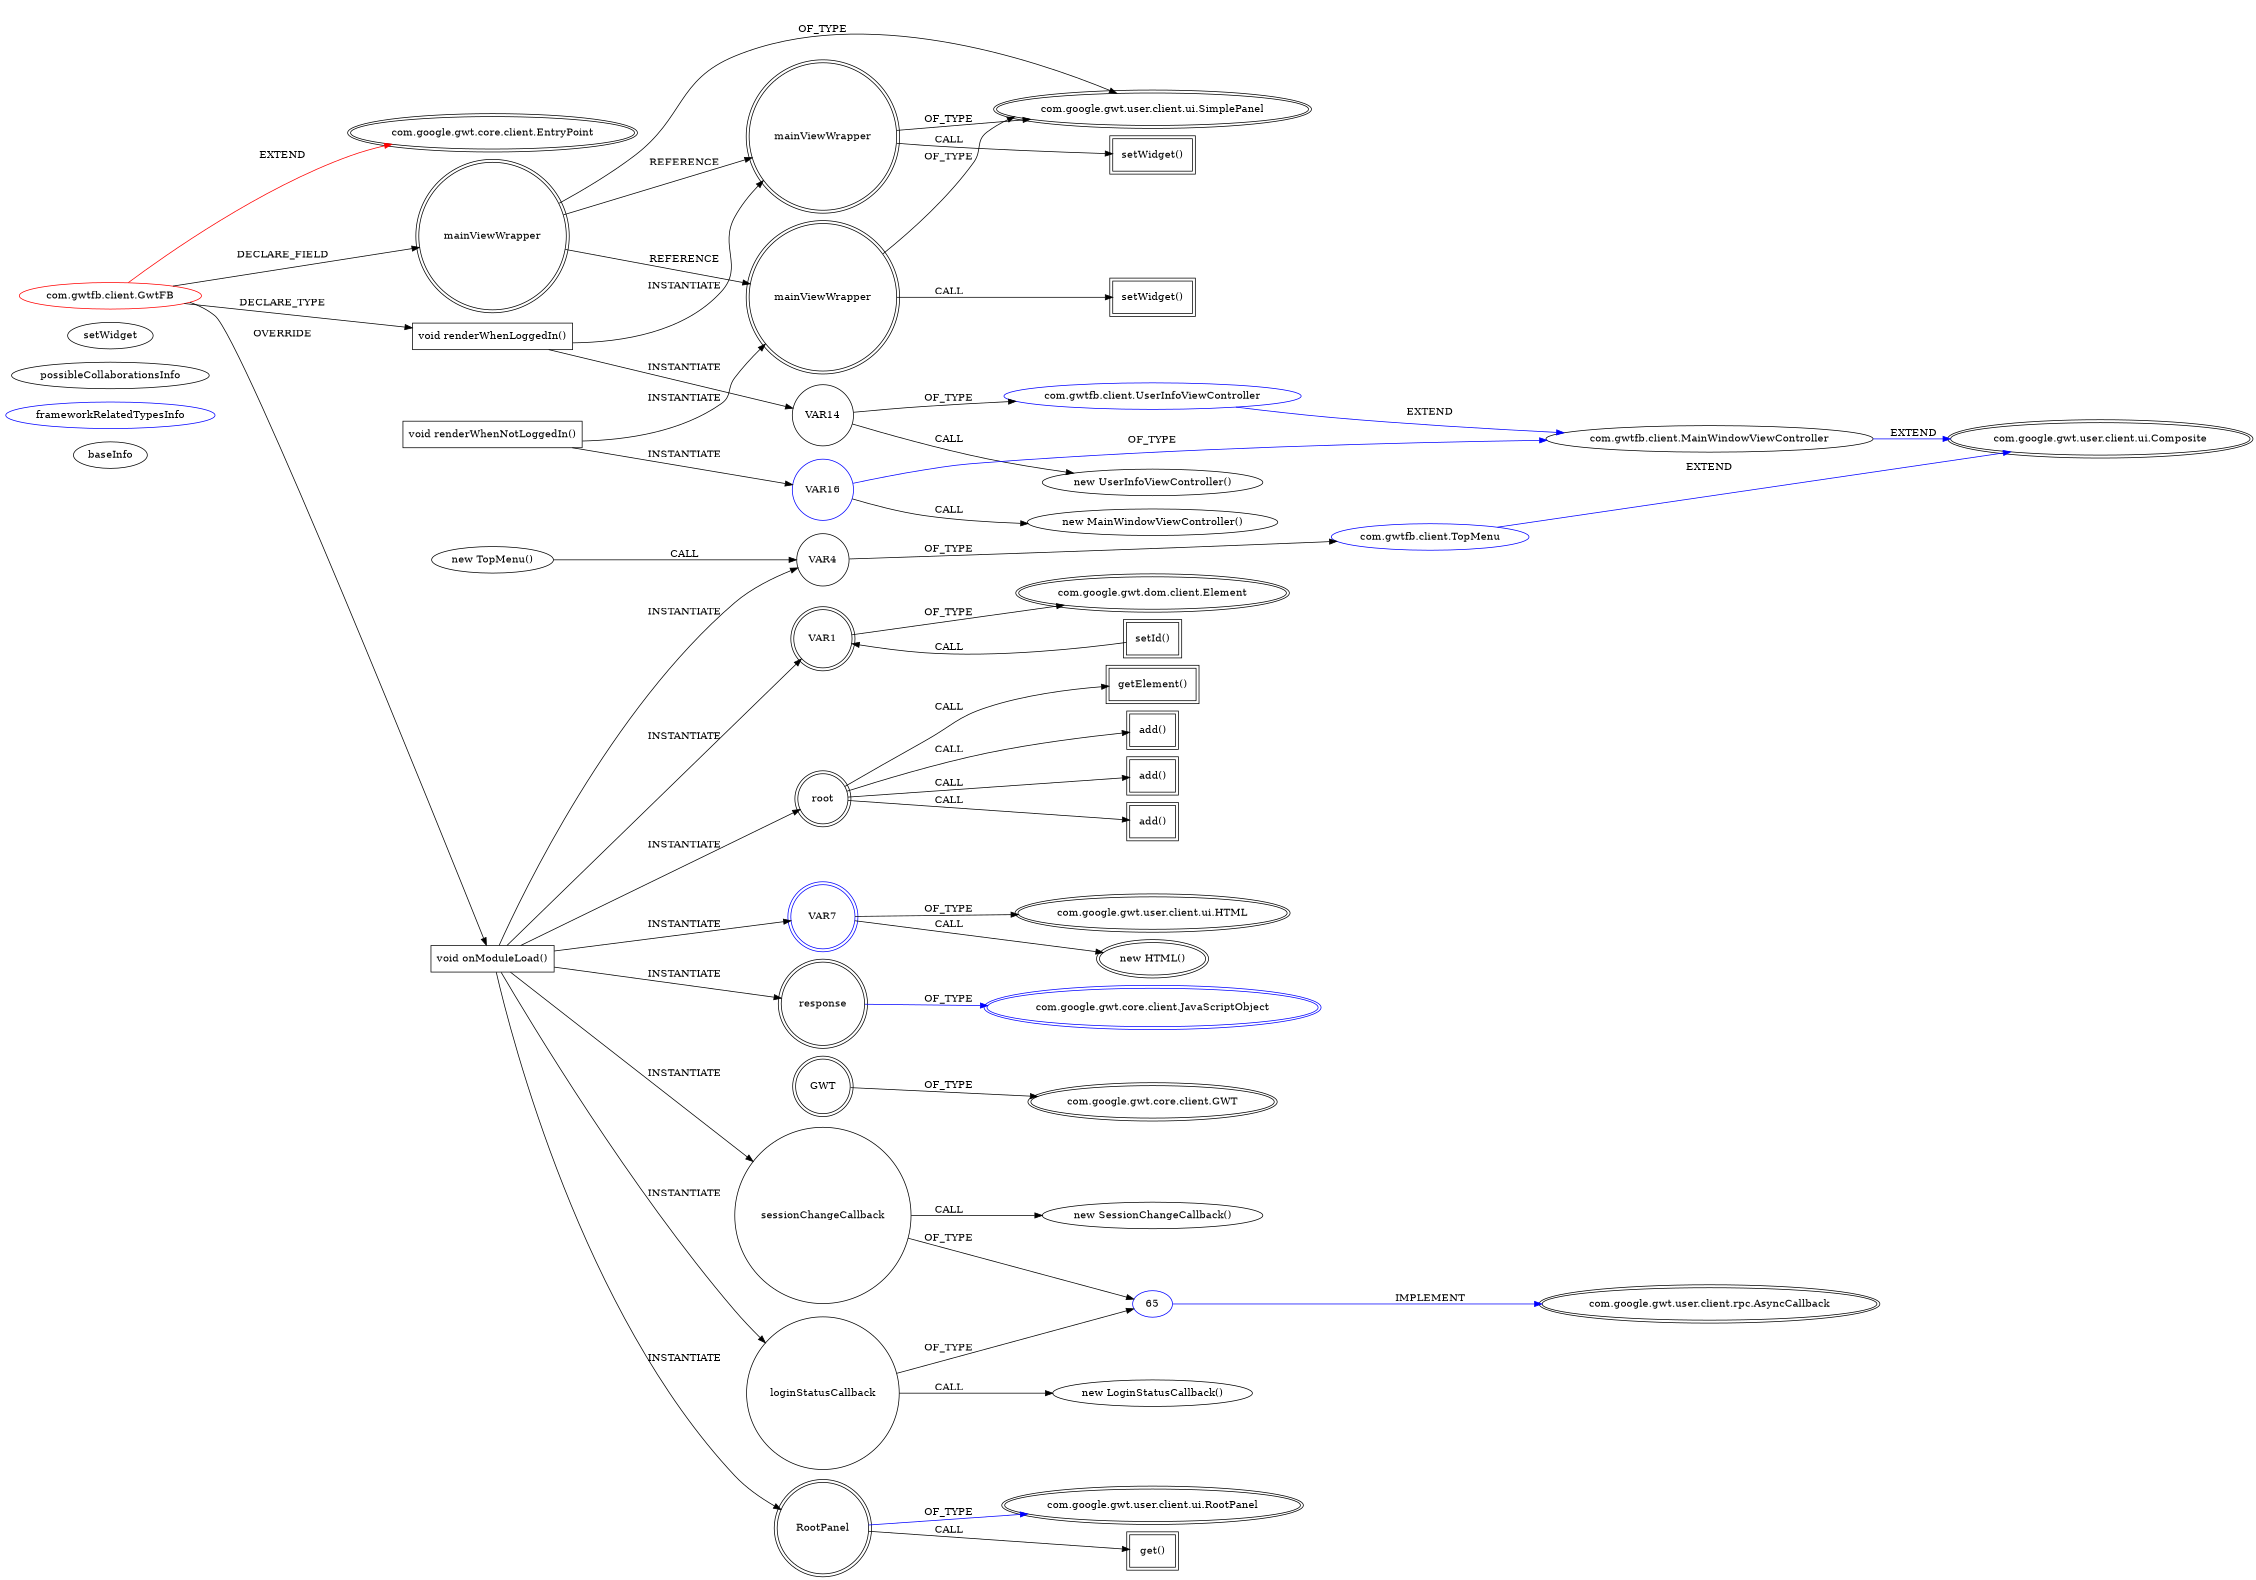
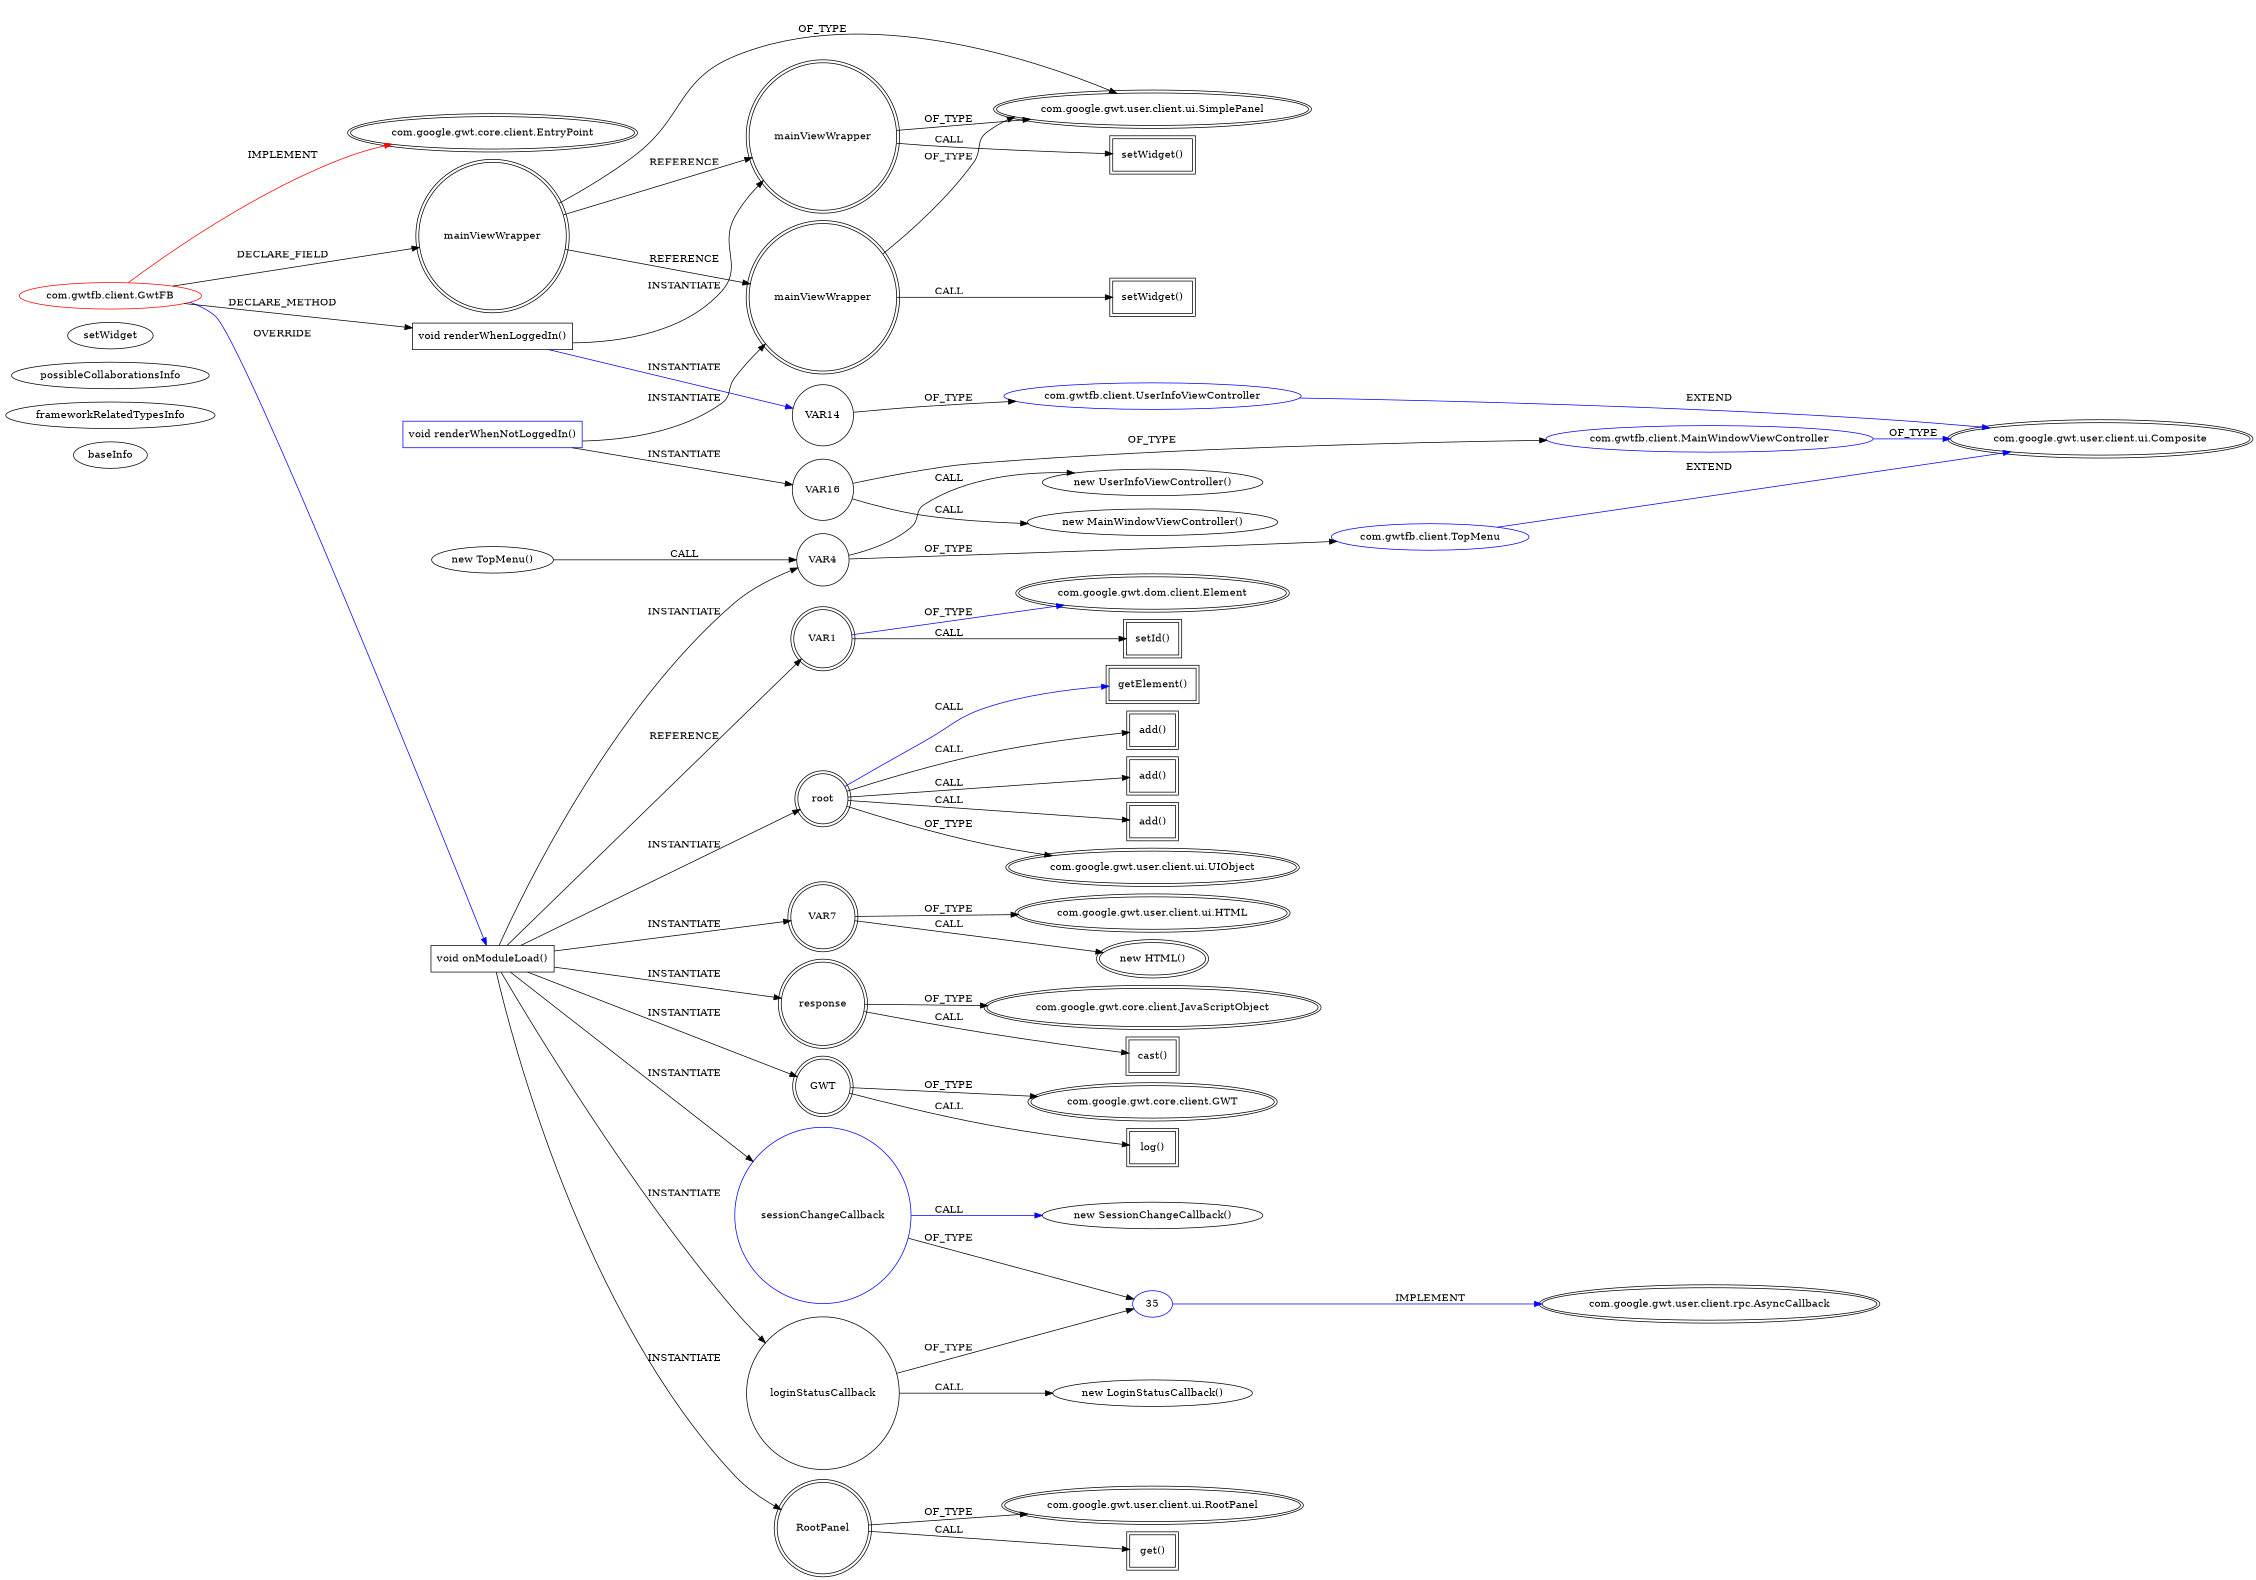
(283, 155) -> (283, 155)
(283, 303) -> (283, 303)
(667, 378) -> (667, 378)
(110, 415) -> (110, 415)
(1396, 423) -> (1641, 407)
(1914, 433) -> (1914, 433)
(493, 434) -> (493, 434)
(1710, 439) -> (1710, 439)
(1195, 450) -> (1195, 450)
(958, 452) -> (948, 492)
(823, 490) -> (823, 490)
(350, 611) -> (350, 611)
(954, 620) -> (954, 620)
(993, 654) -> (986, 639)
(965, 716) -> (965, 716)
(685, 736) -> (685, 736)
none -> (1153, 867)
(823, 917) -> (823, 917)
(923, 1005) -> (923, 1005)
(1153, 1007) -> (1153, 1007)
none -> (659, 1023)
none -> (1153, 1056)
none -> (1153, 1148)
(823, 1215) -> (823, 1215)
(973, 1215) -> (973, 1215)
(1153, 1304) -> (1153, 1304)
(944, 1520) -> (944, 1520)
